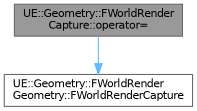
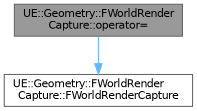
(98, 90) -> (98, 90)
